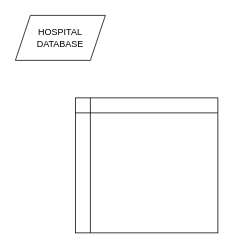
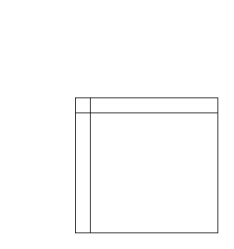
(60, 38) -> none
